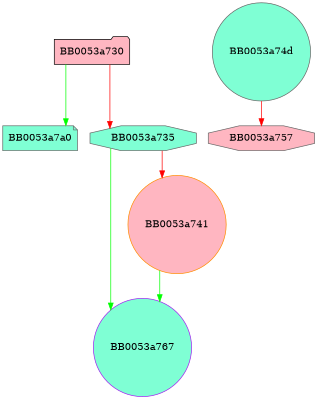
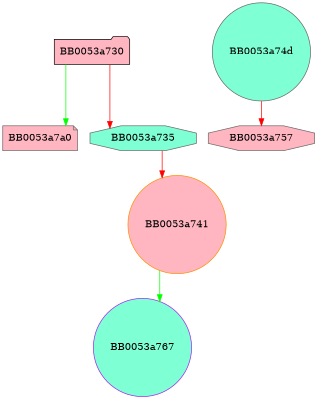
(40, 138) -> (40, 138)
(111, 226) -> none
